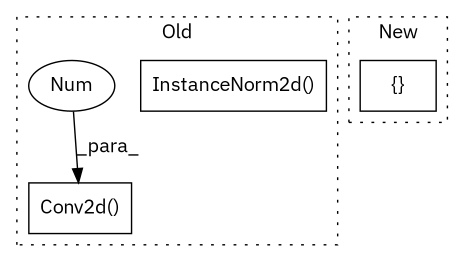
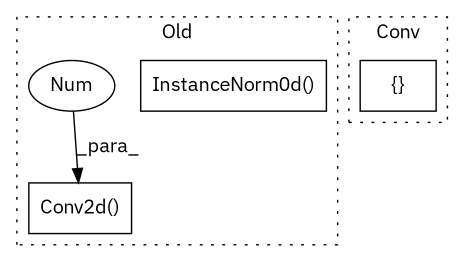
(398, 33) -> (398, 33)
(234, 86) -> (234, 86)
